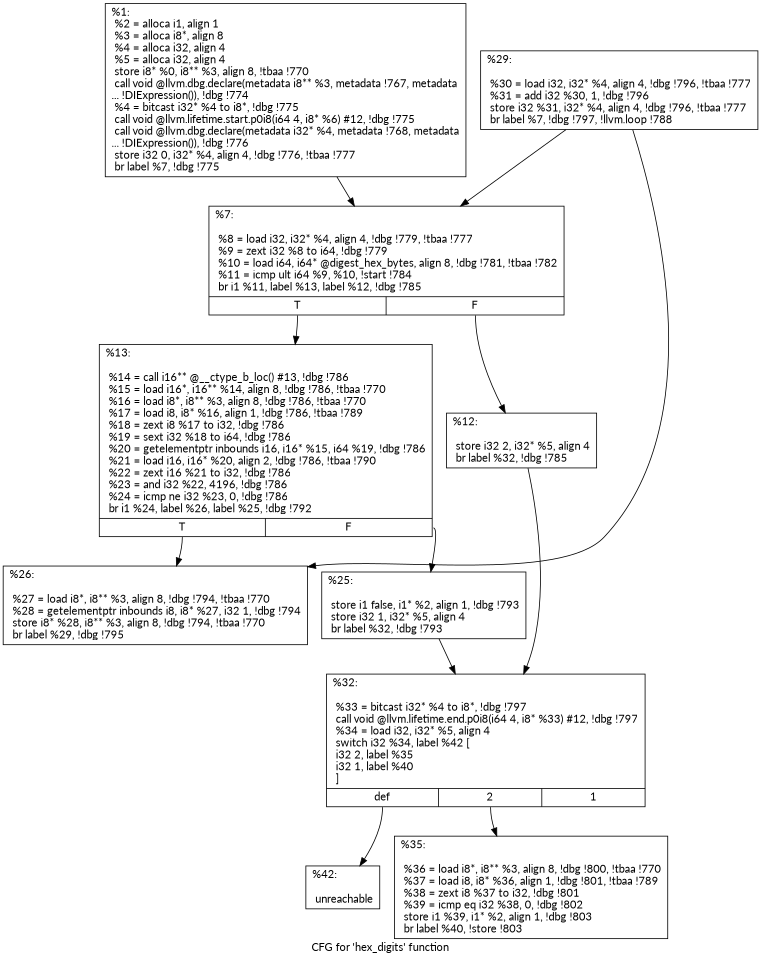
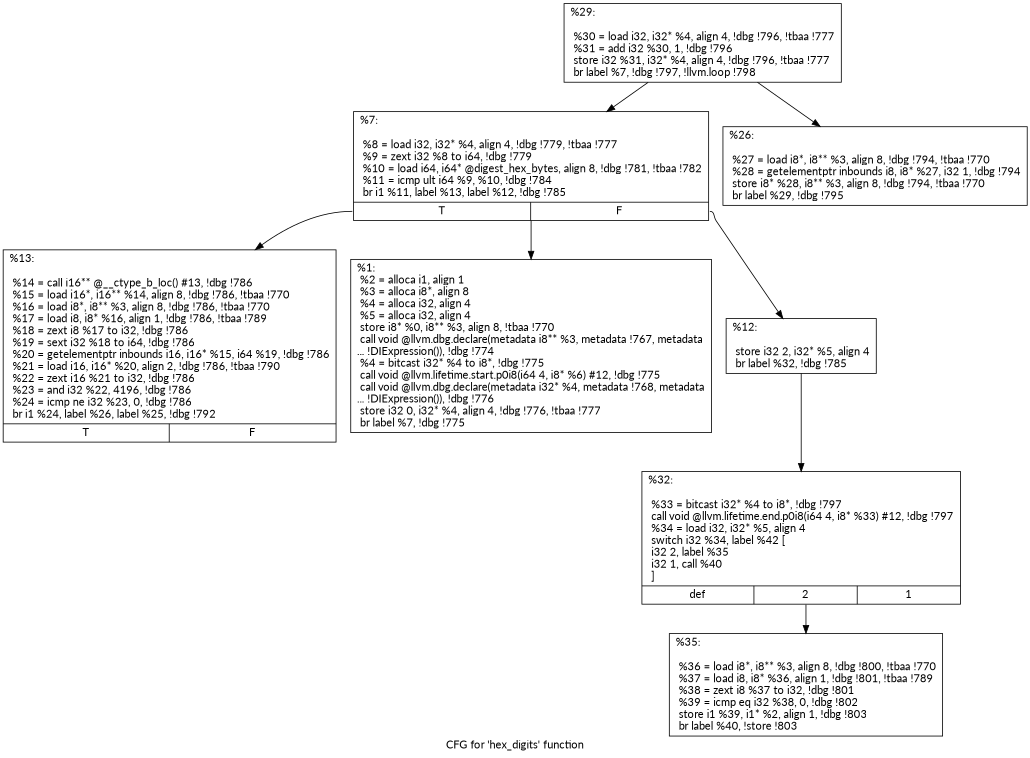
(580, 120) -> (663, 73)
(344, 188) -> (531, 236)
(314, 275) -> (456, 181)
(181, 548) -> none
(424, 605) -> none
(373, 767) -> (686, 564)
(343, 887) -> none
